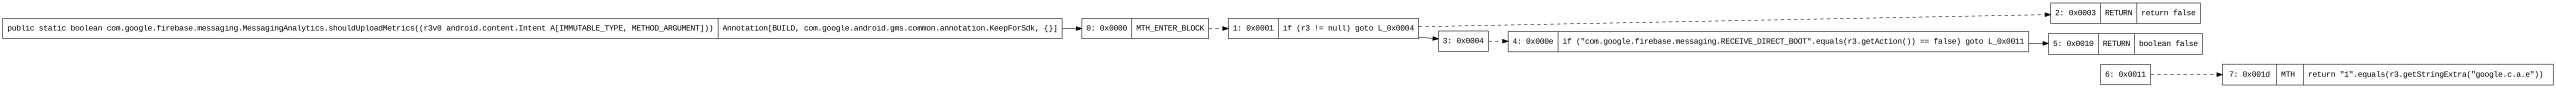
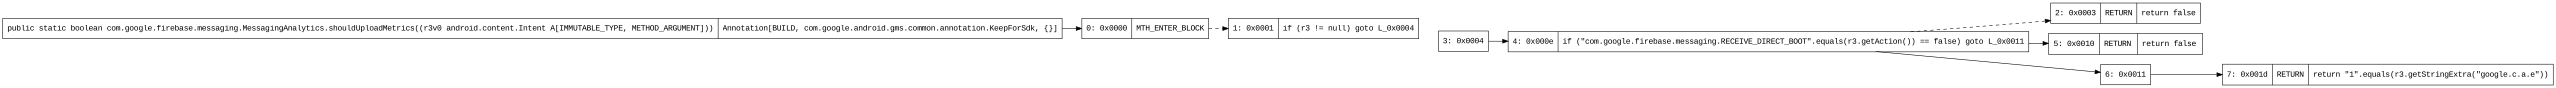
(1732, 21) -> (1978, 27)
(1426, 38) -> none
(1496, 41) -> (1496, 41)
(2169, 44) -> (2169, 44)
none -> (1985, 62)
(2288, 74) -> (2290, 74)
(2184, 75) -> (2184, 75)
